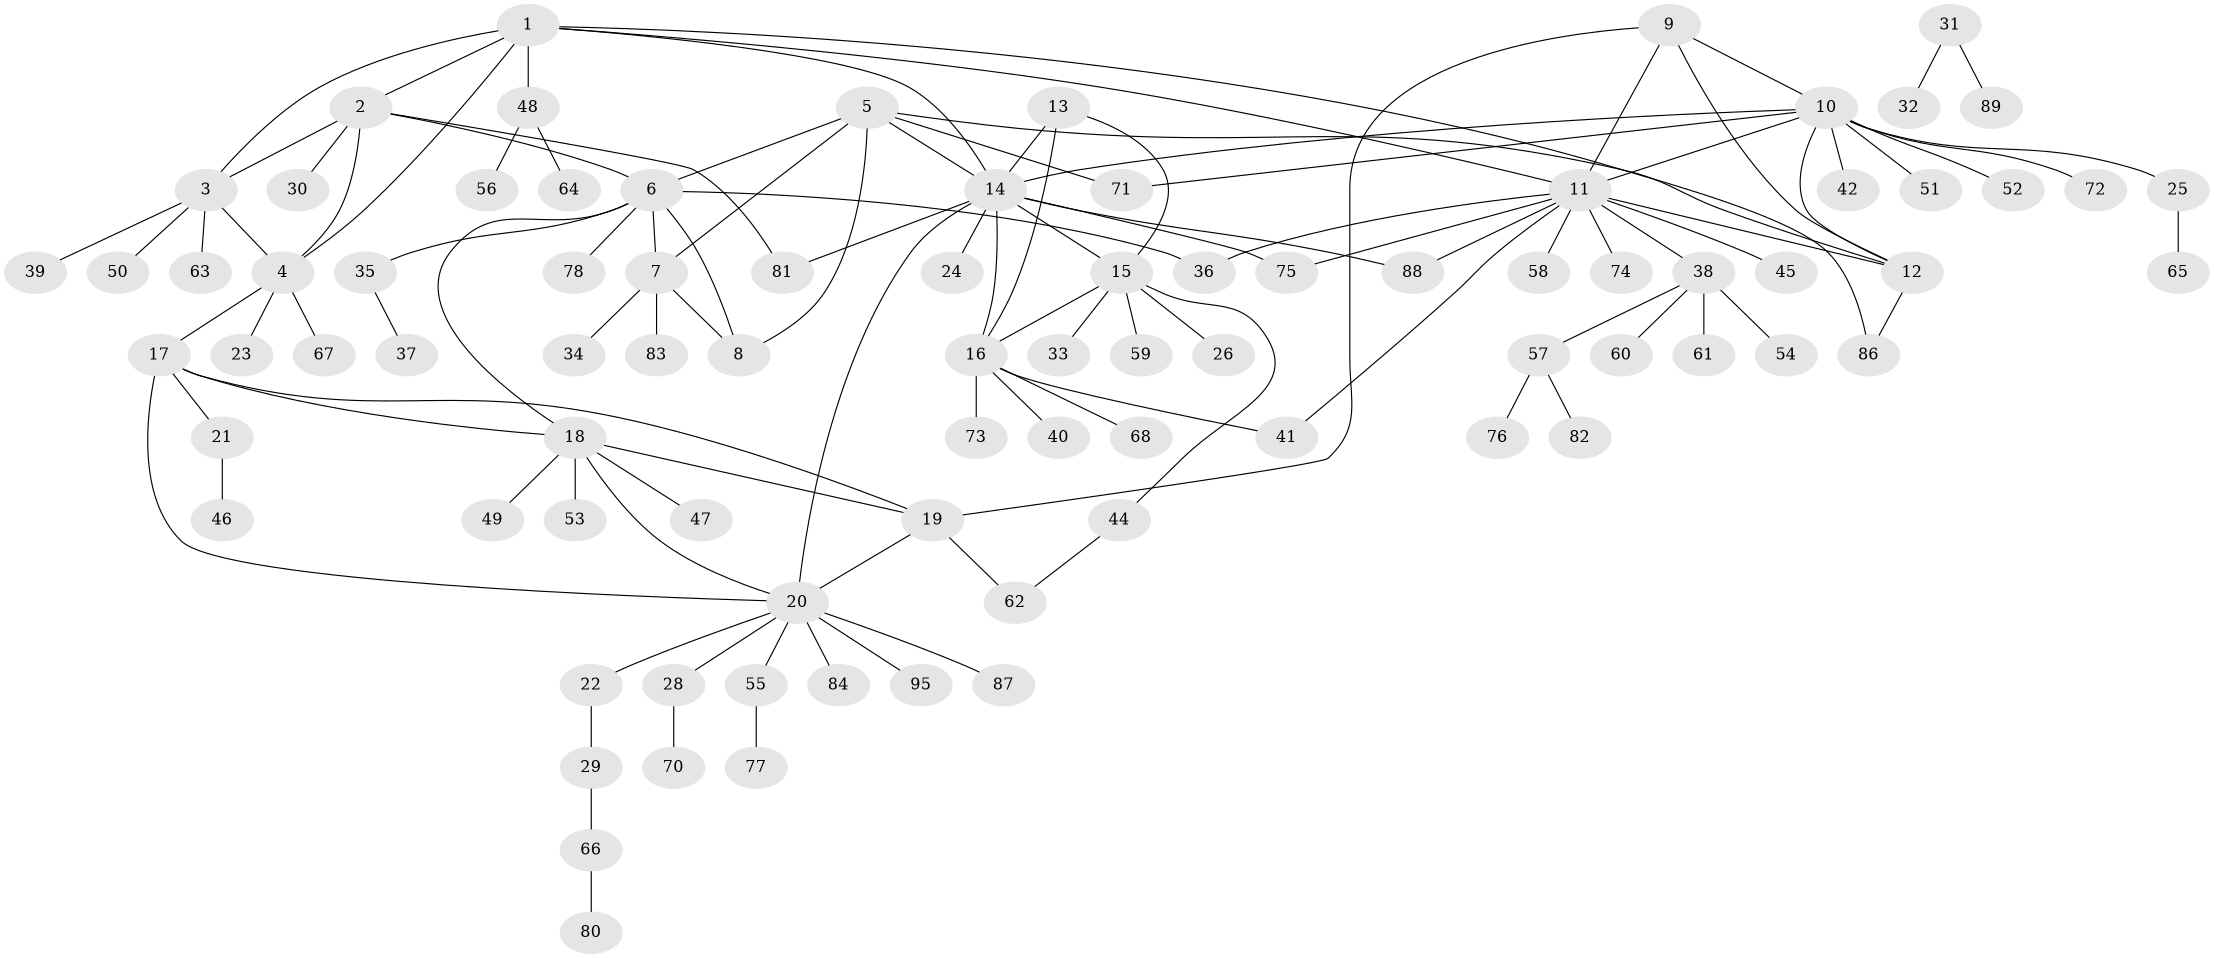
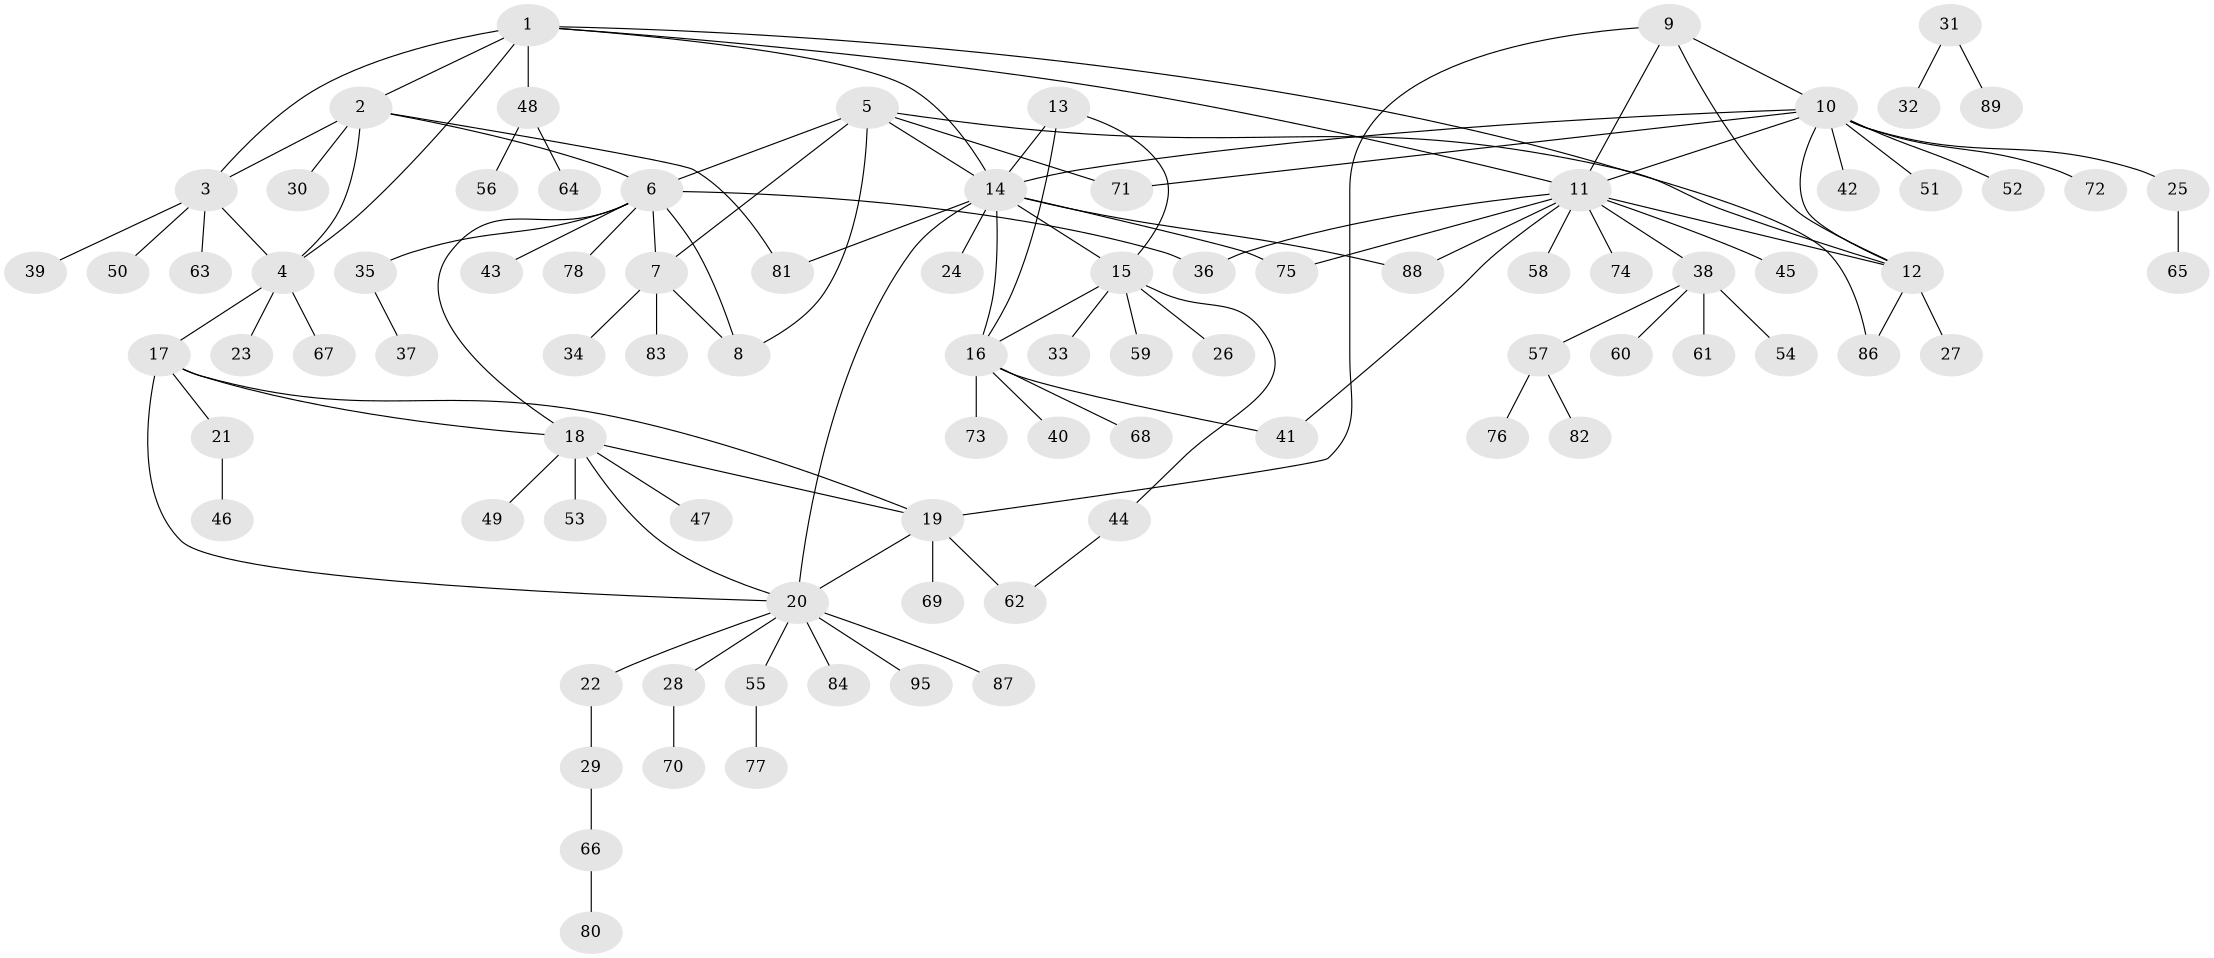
none -> (492, 273)
none -> (1951, 355)
none -> (933, 603)
